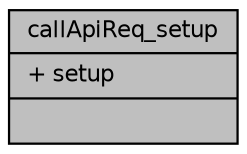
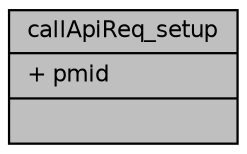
(71, 75) -> (69, 75)
